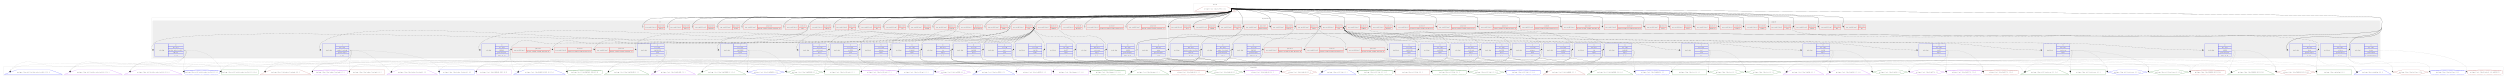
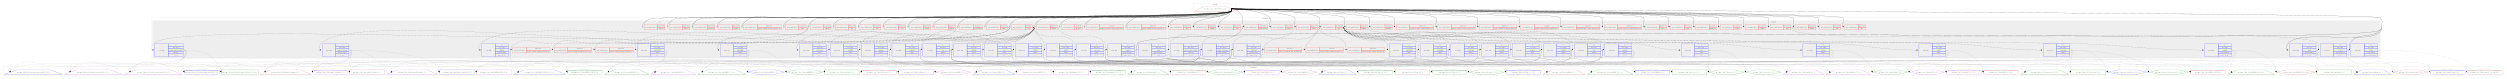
(879, 72) -> (879, 72)
